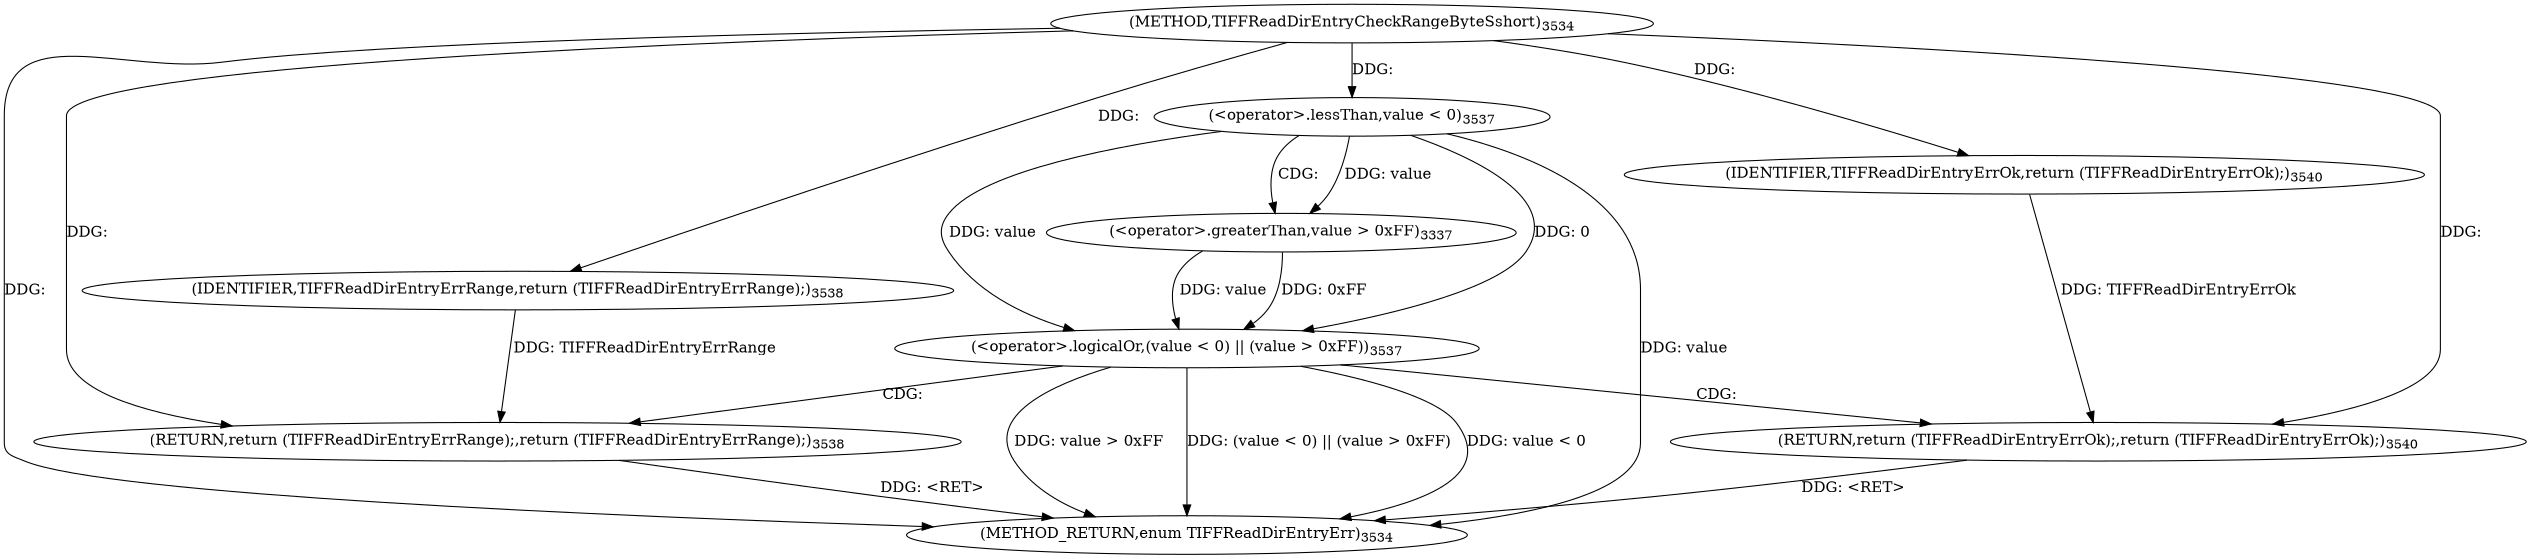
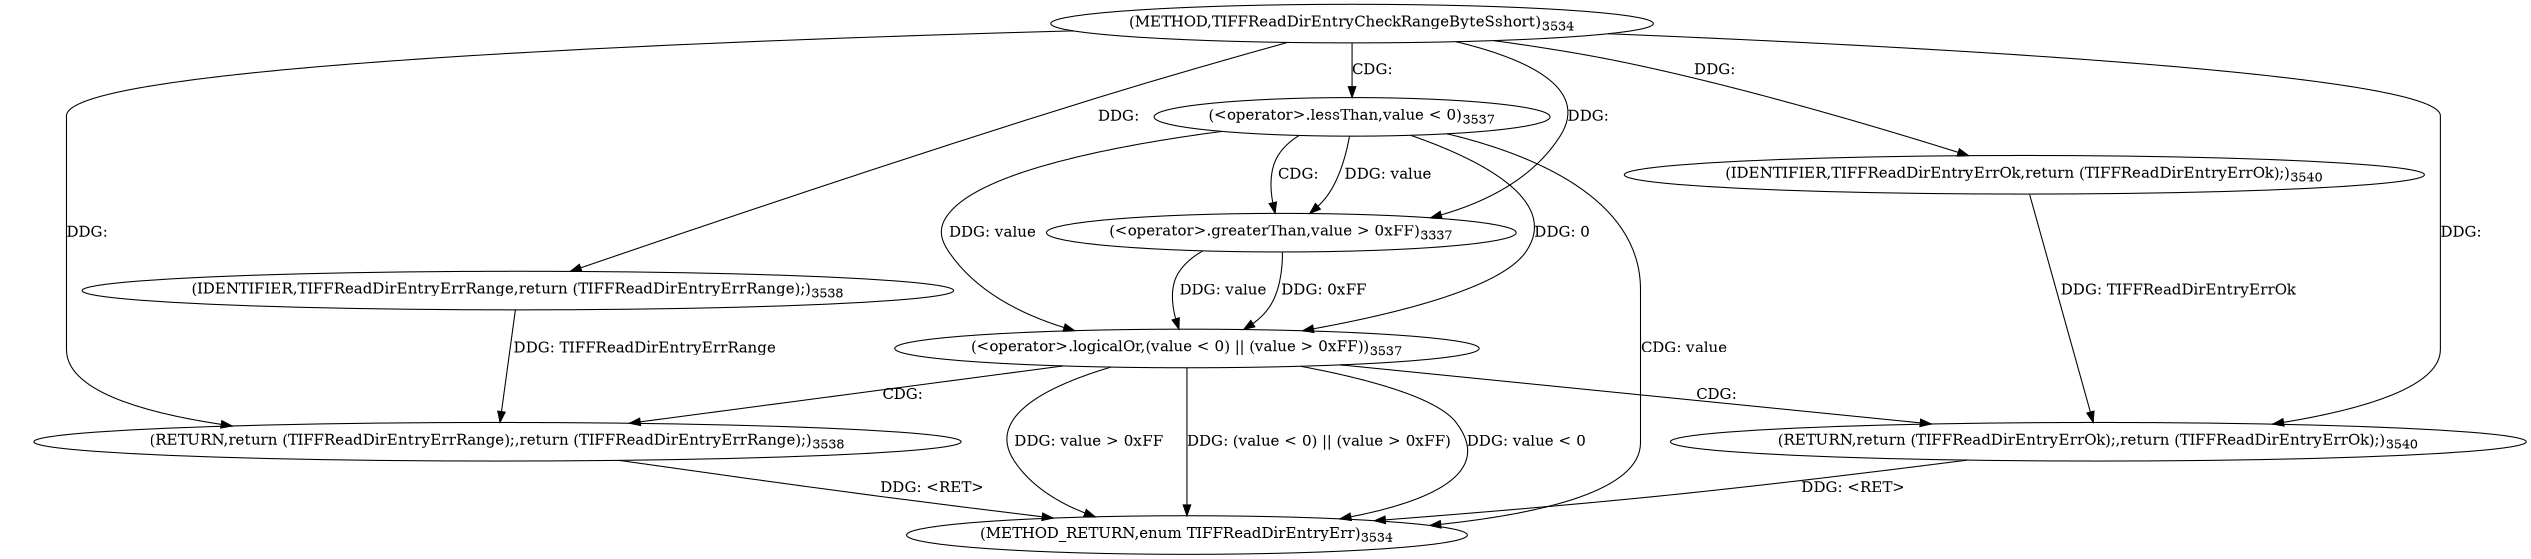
(1375, 70) -> (1375, 70)
(4, 198) -> (1564, 127)
(1684, 348) -> (1684, 348)
